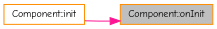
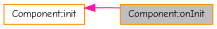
(97, 21) -> (107, 8)
